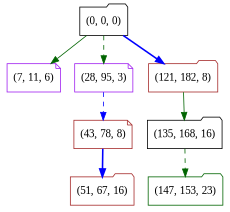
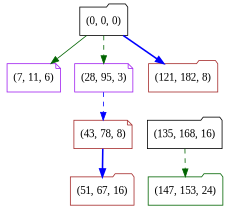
(184, 102) -> none
(186, 191) -> (186, 191)
